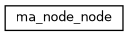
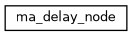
(64, 18) -> (66, 18)
